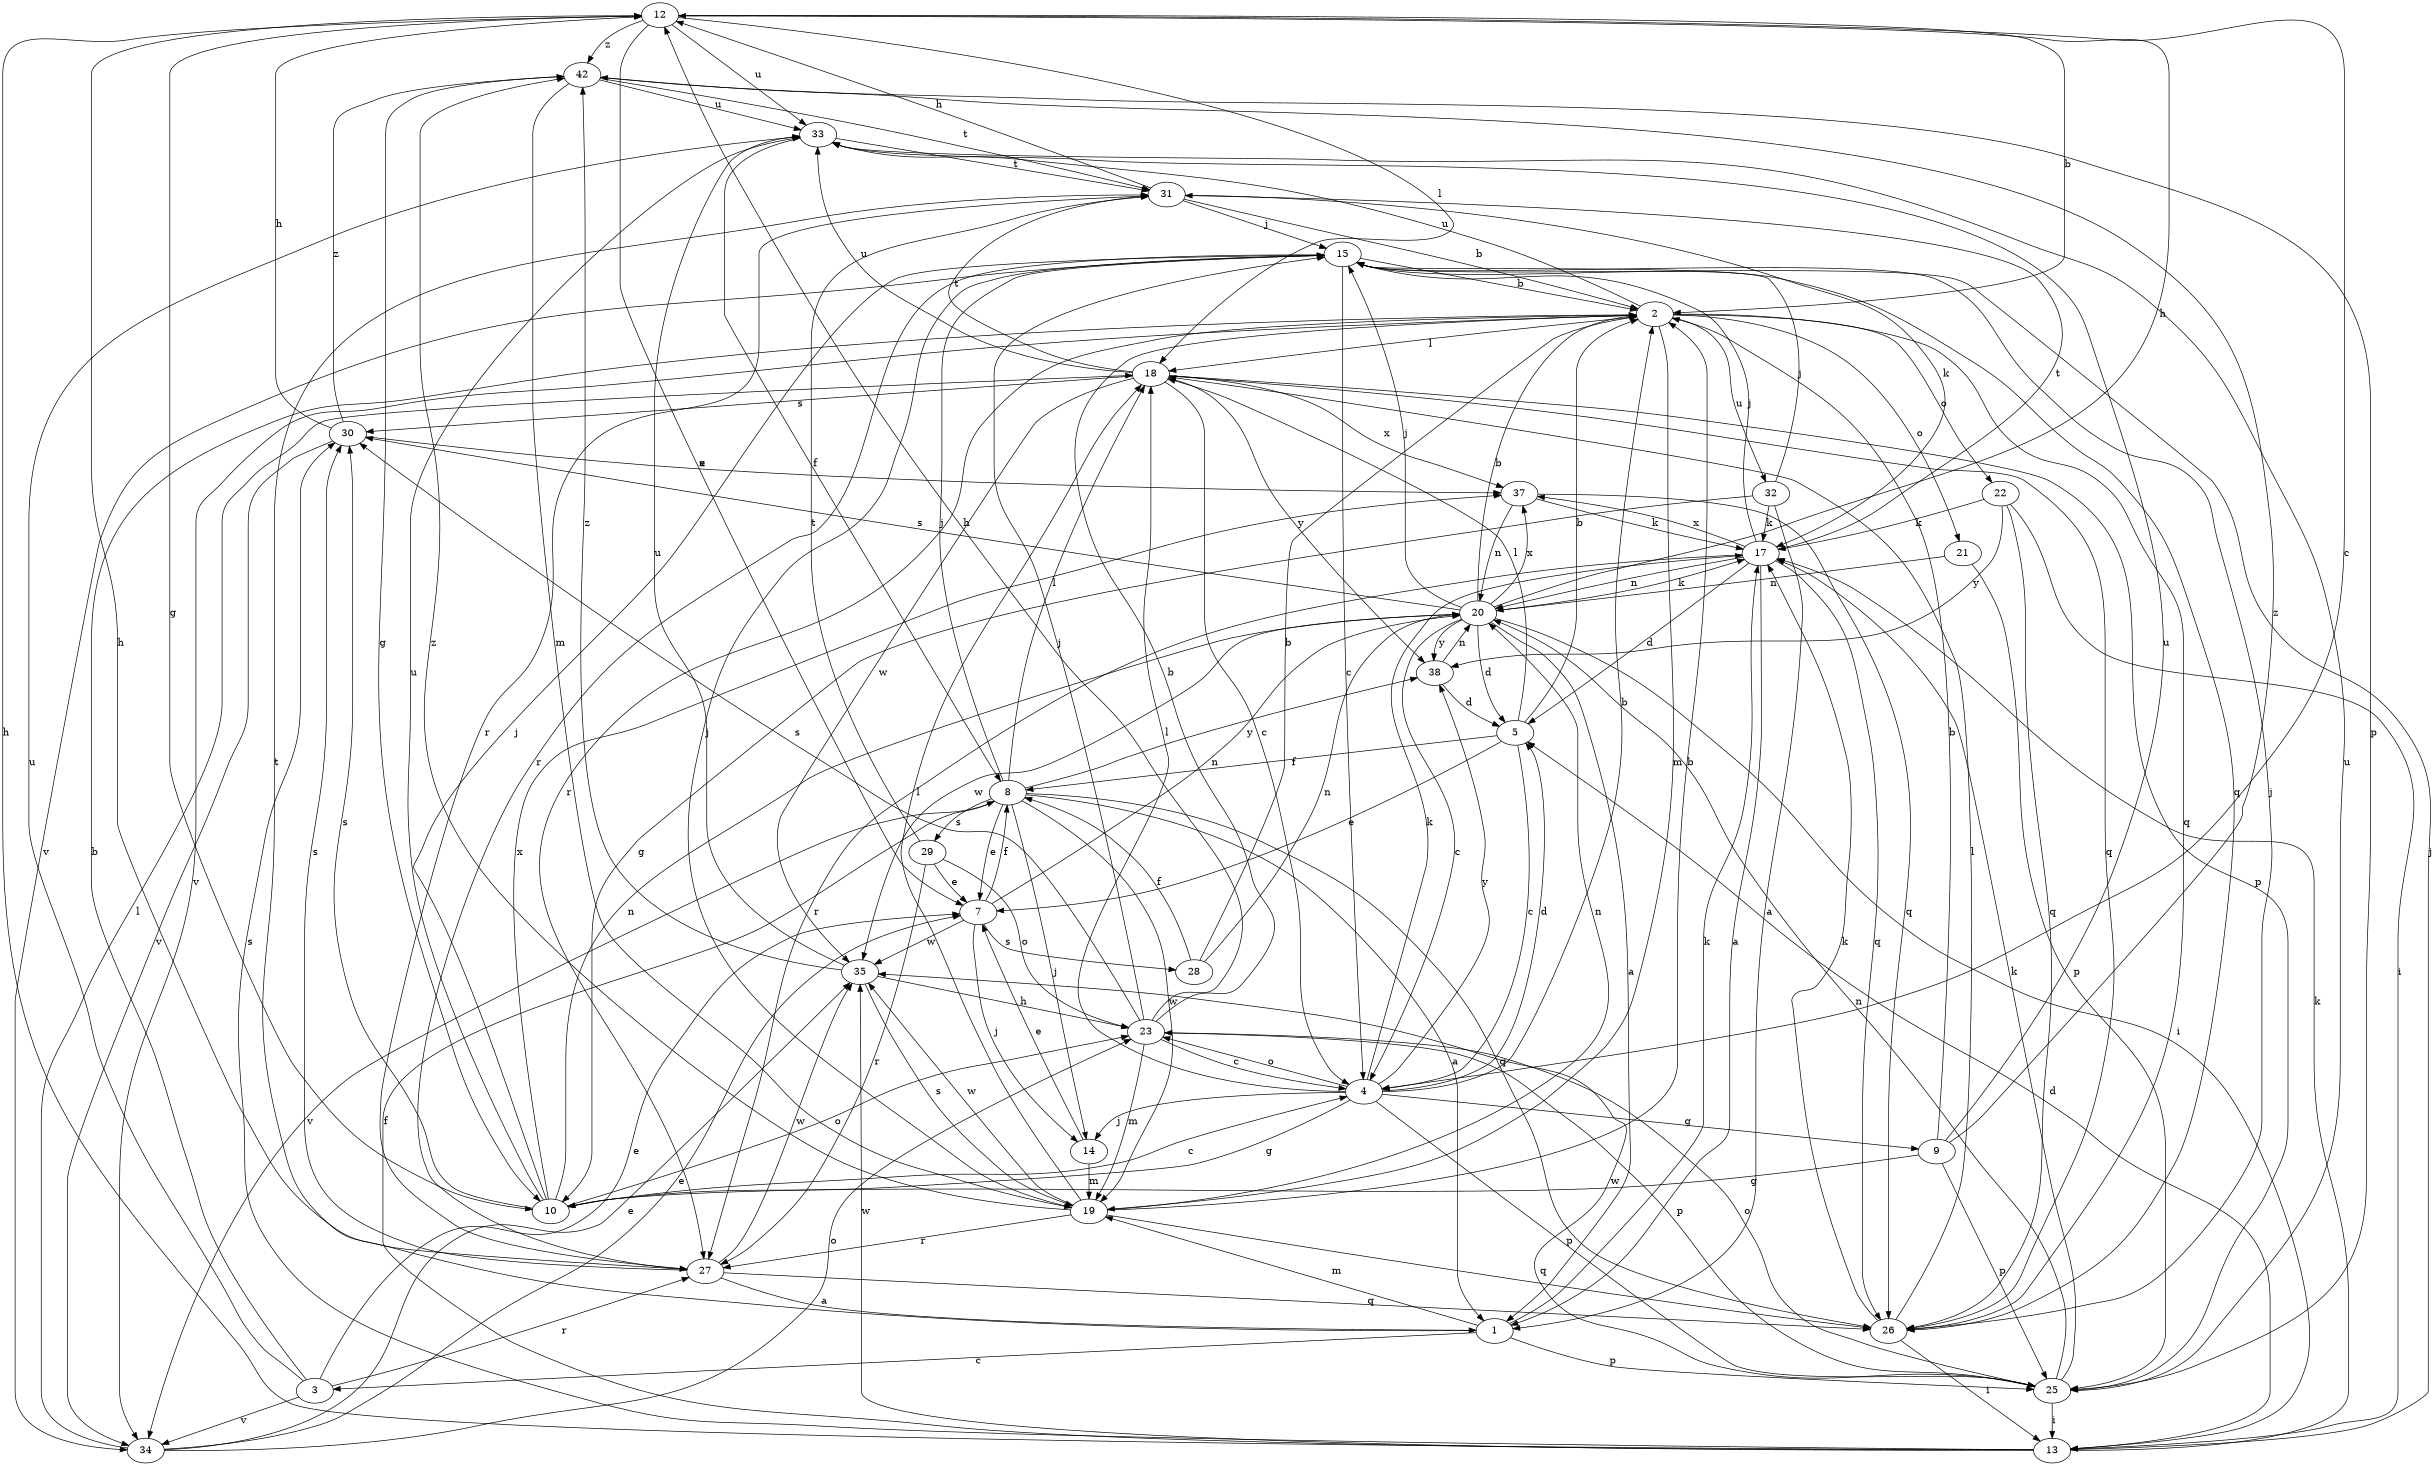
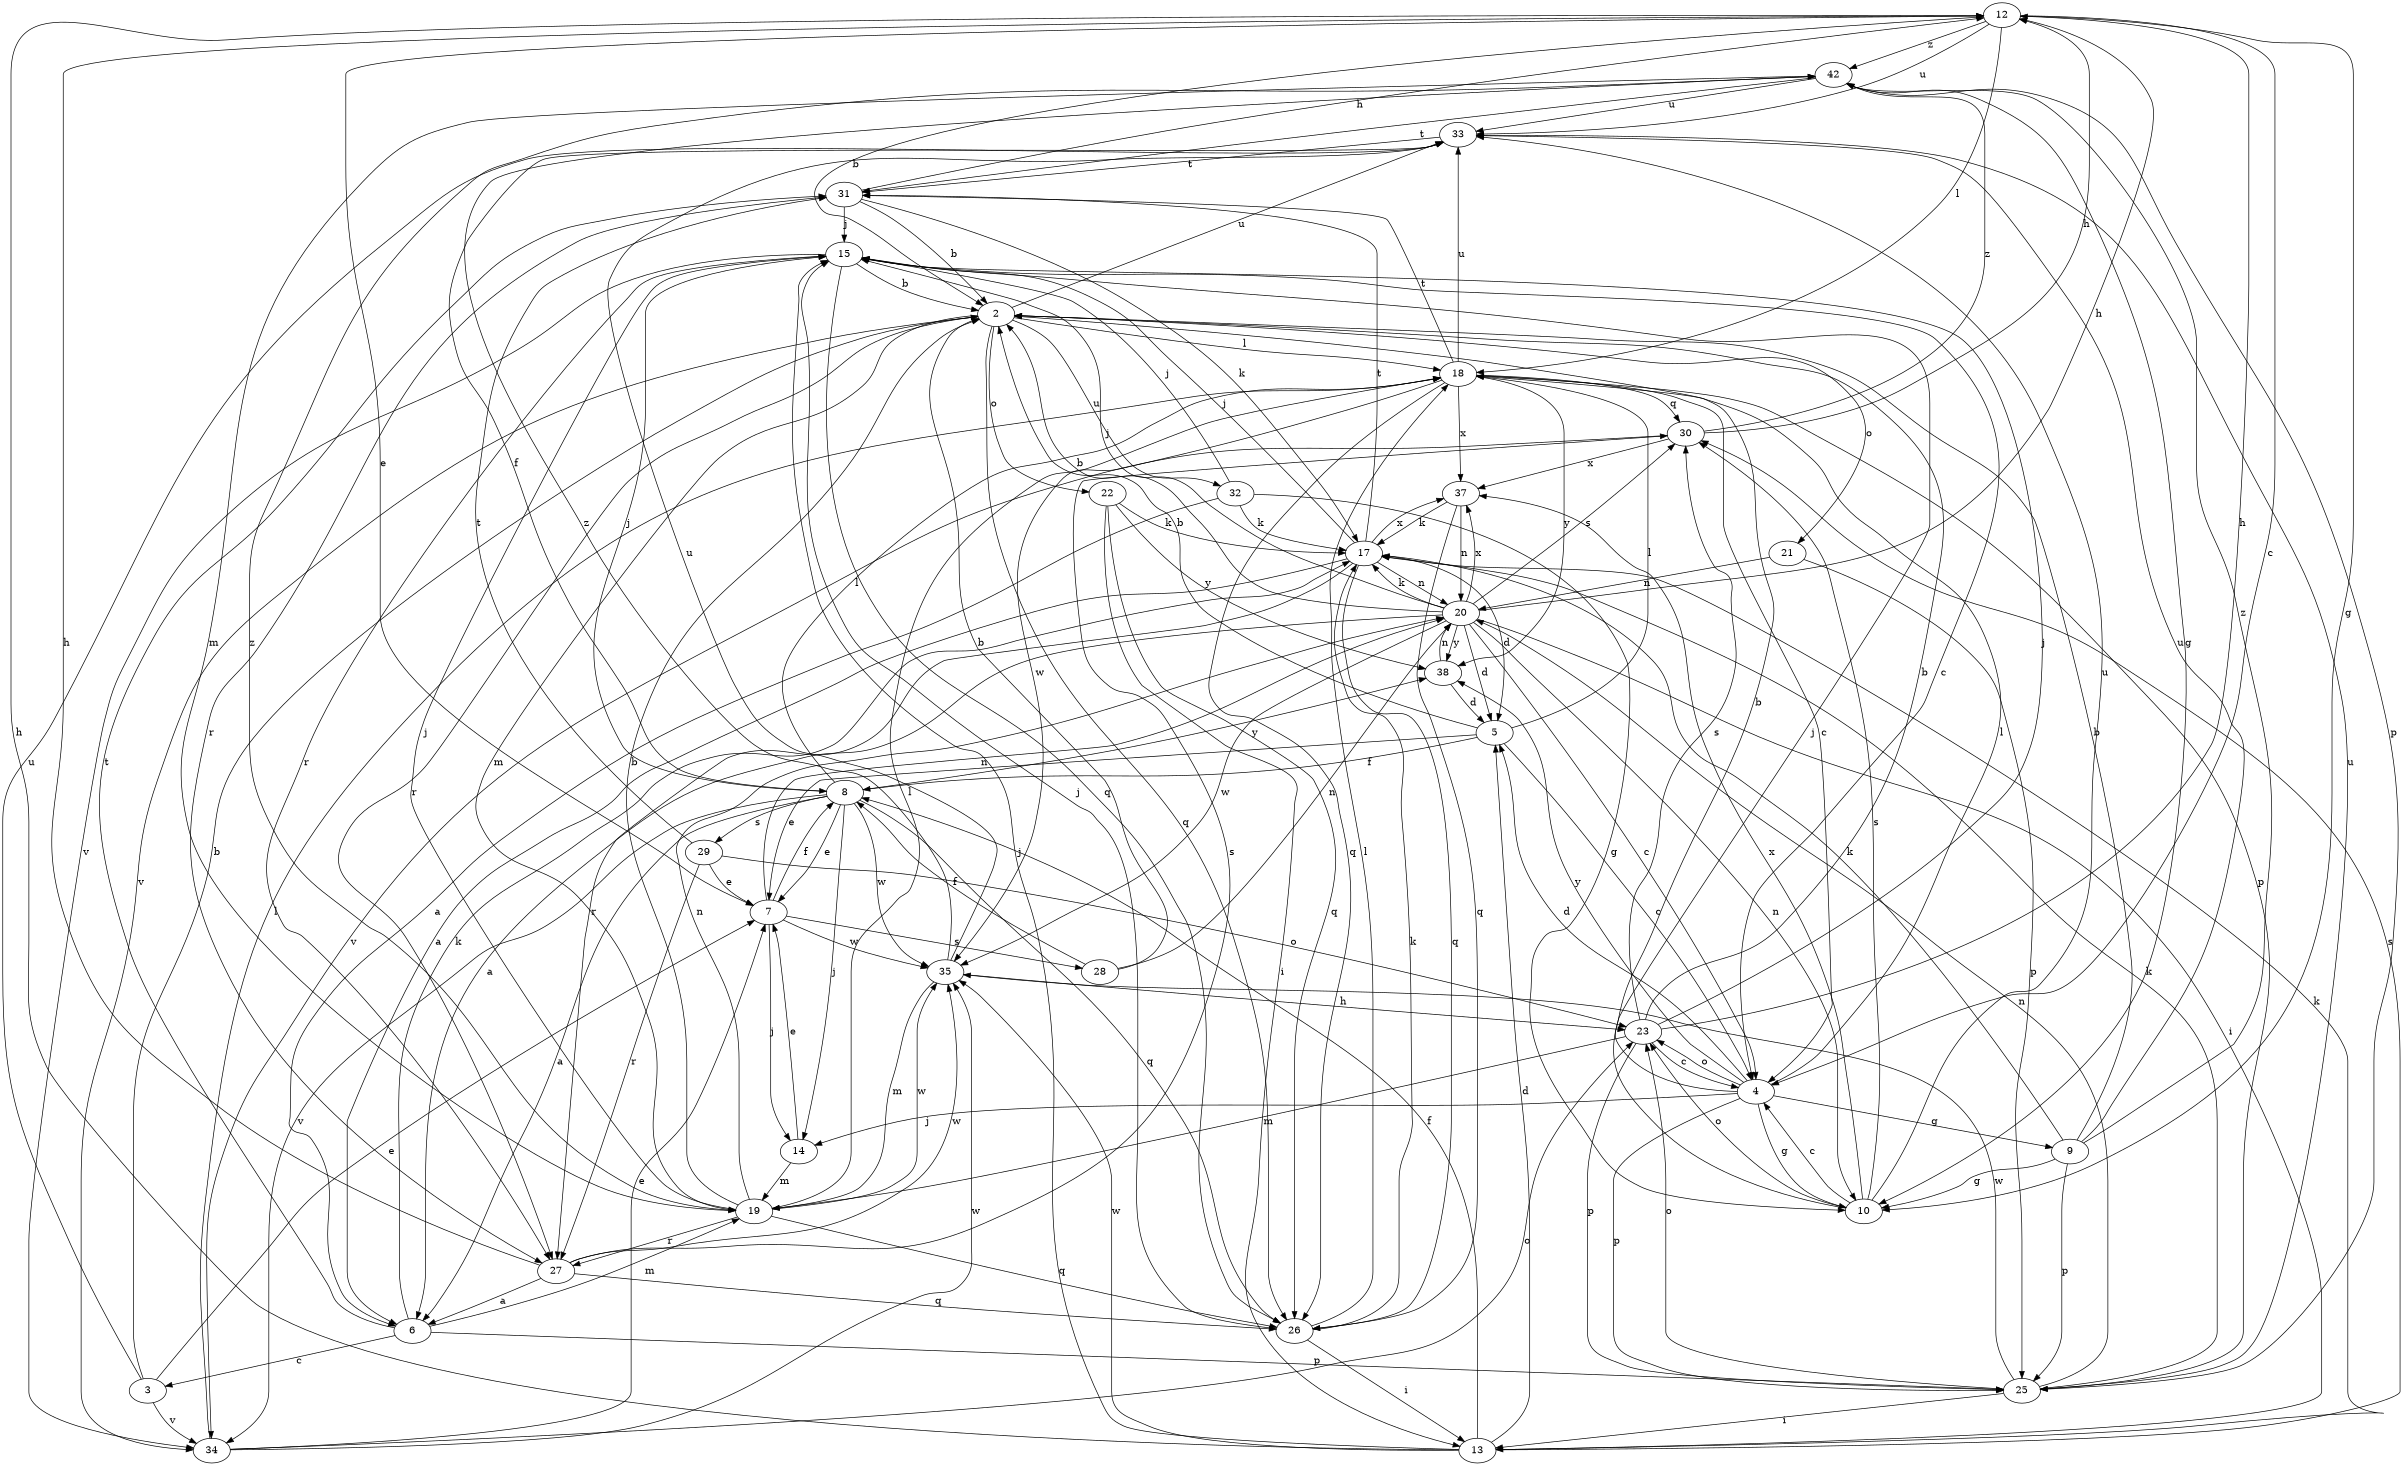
(800, 404) -> (1673, 404)
(1391, 692) -> (1757, 792)
(898, 742) -> (1729, 872)
(1166, 977) -> (877, 890)
(938, 1092) -> (897, 1092)
(631, 1211) -> (976, 1211)
(1495, 1331) -> (412, 1331)
(517, 1333) -> none
